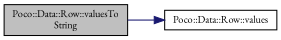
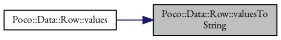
(141, 20) -> (130, 20)
